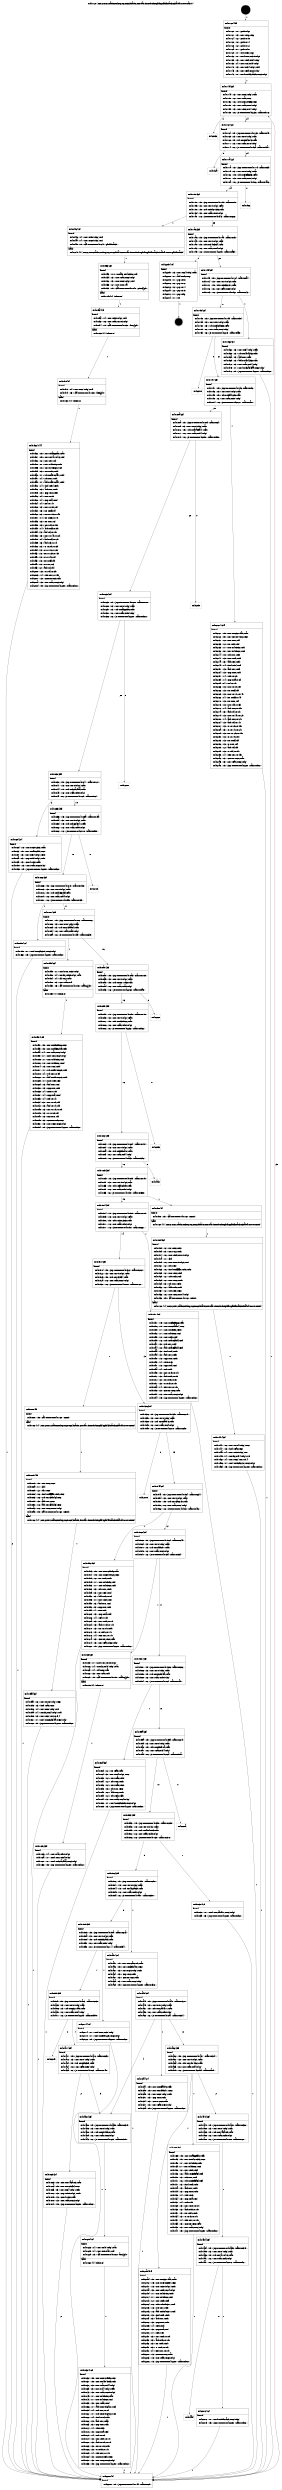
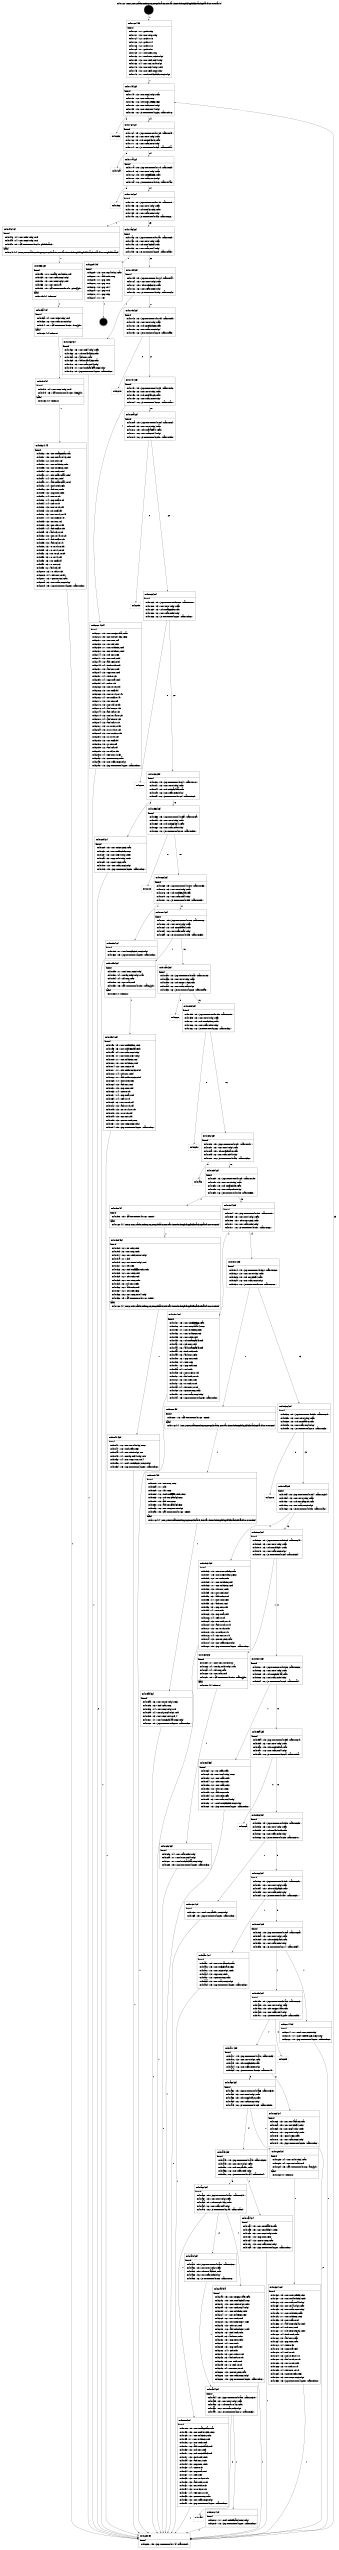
(133, 2066) -> (245, 2128)
